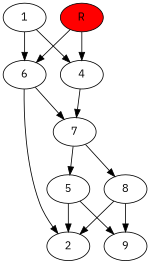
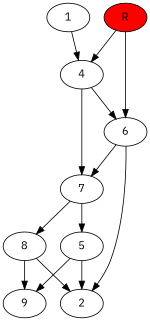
(25, 42) -> (101, 100)
